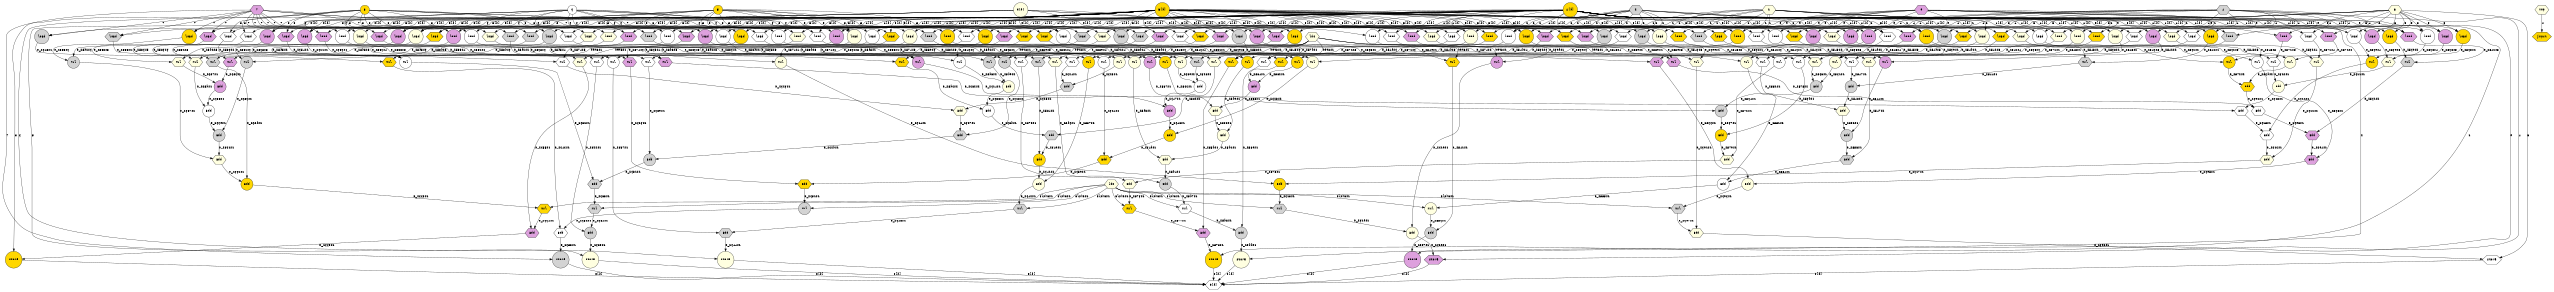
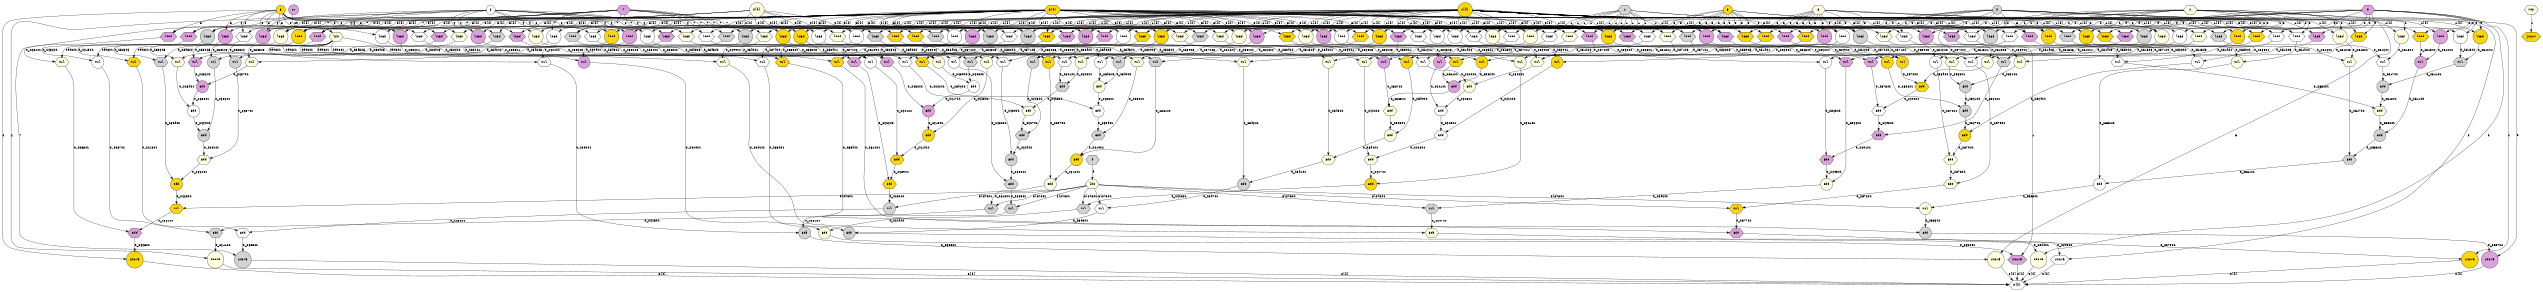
none -> (294, 10)
(1162, 10) -> (1053, 10)
(1636, 10) -> (1997, 10)
none -> (1093, 160)
